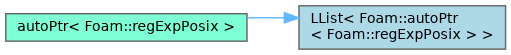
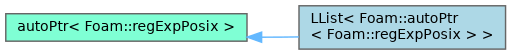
(266, 18) -> (280, 37)
